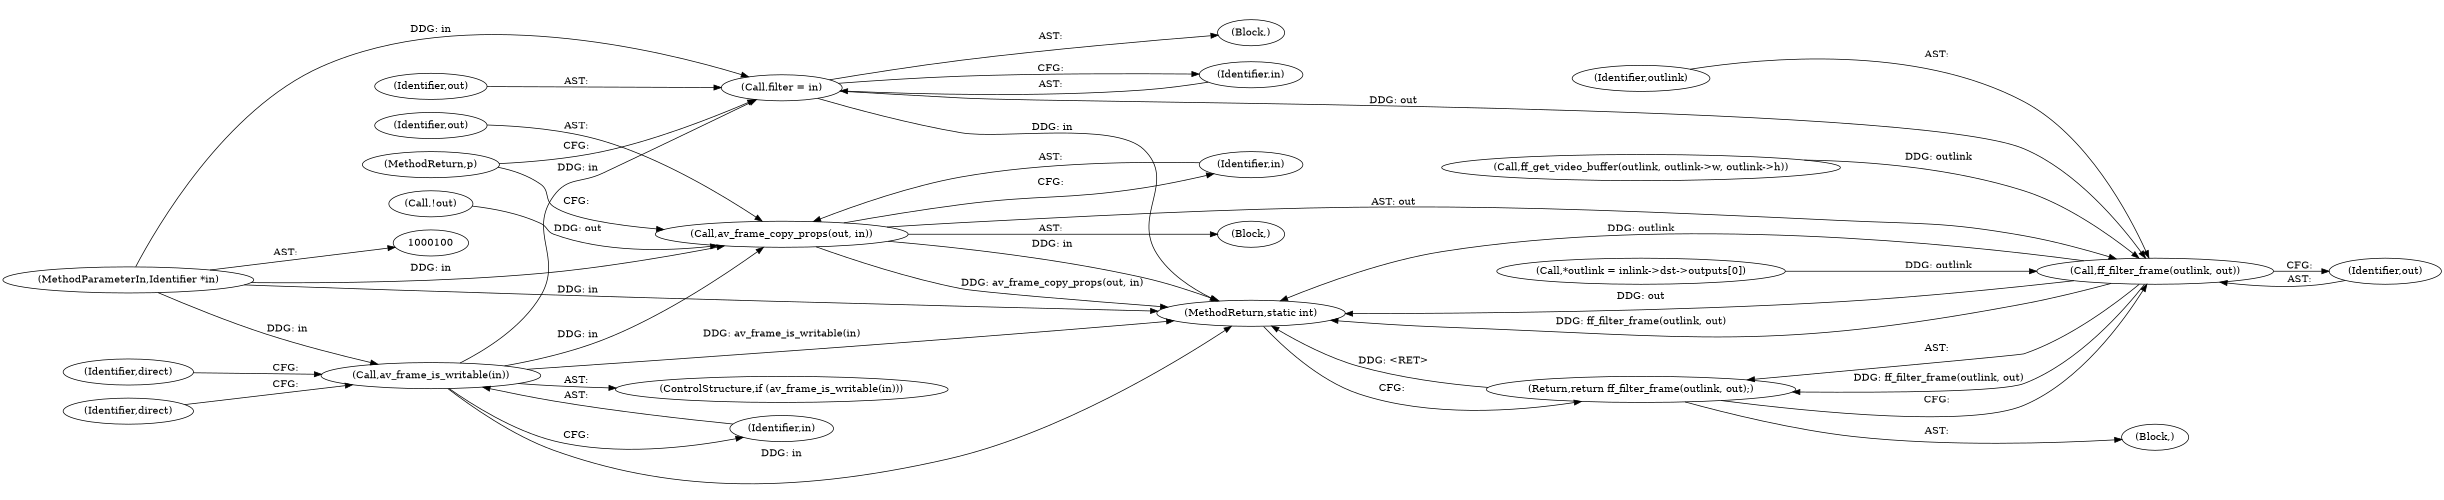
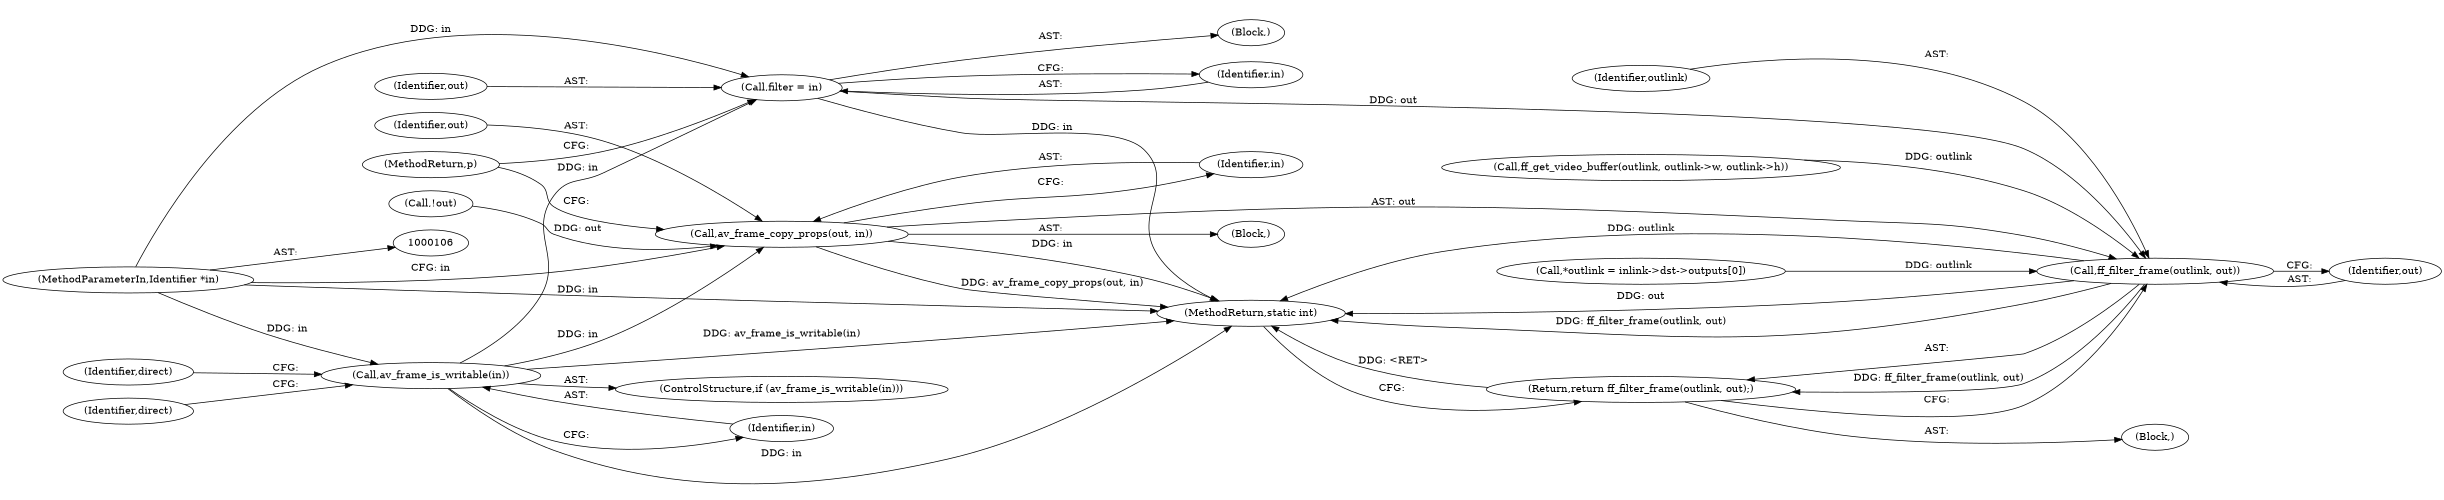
(431, 243) -> (431, 243)
(431, 268) -> (431, 268)
